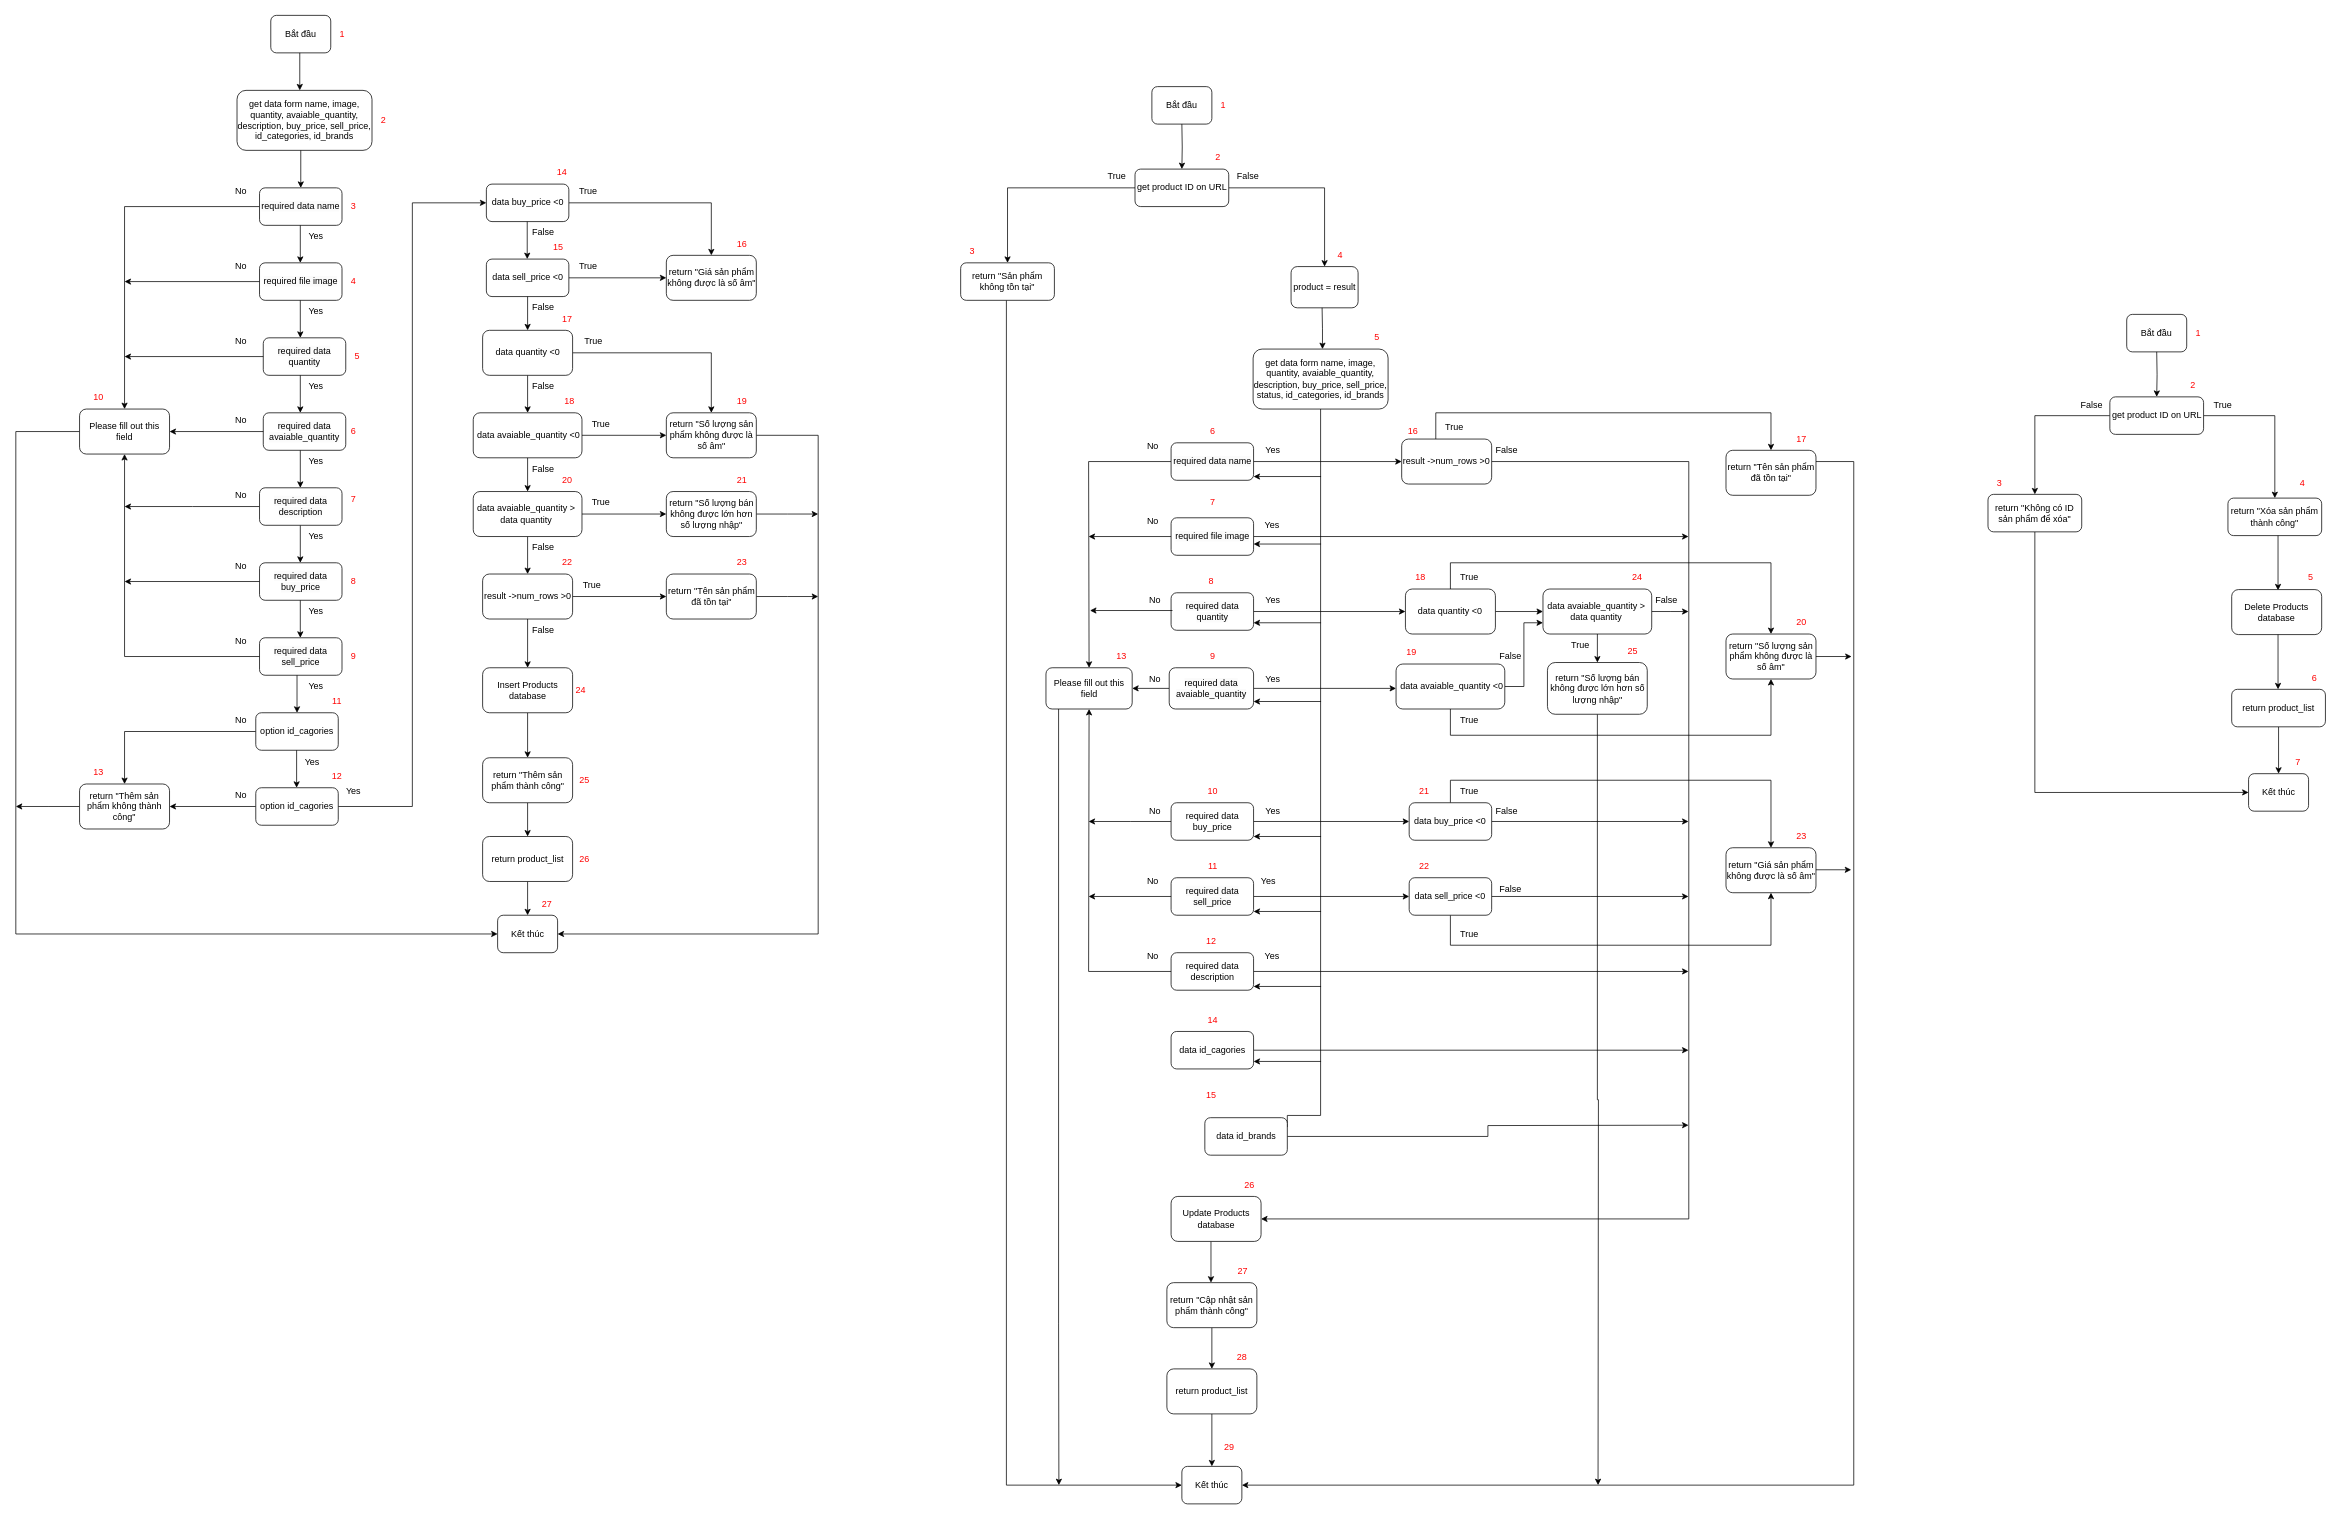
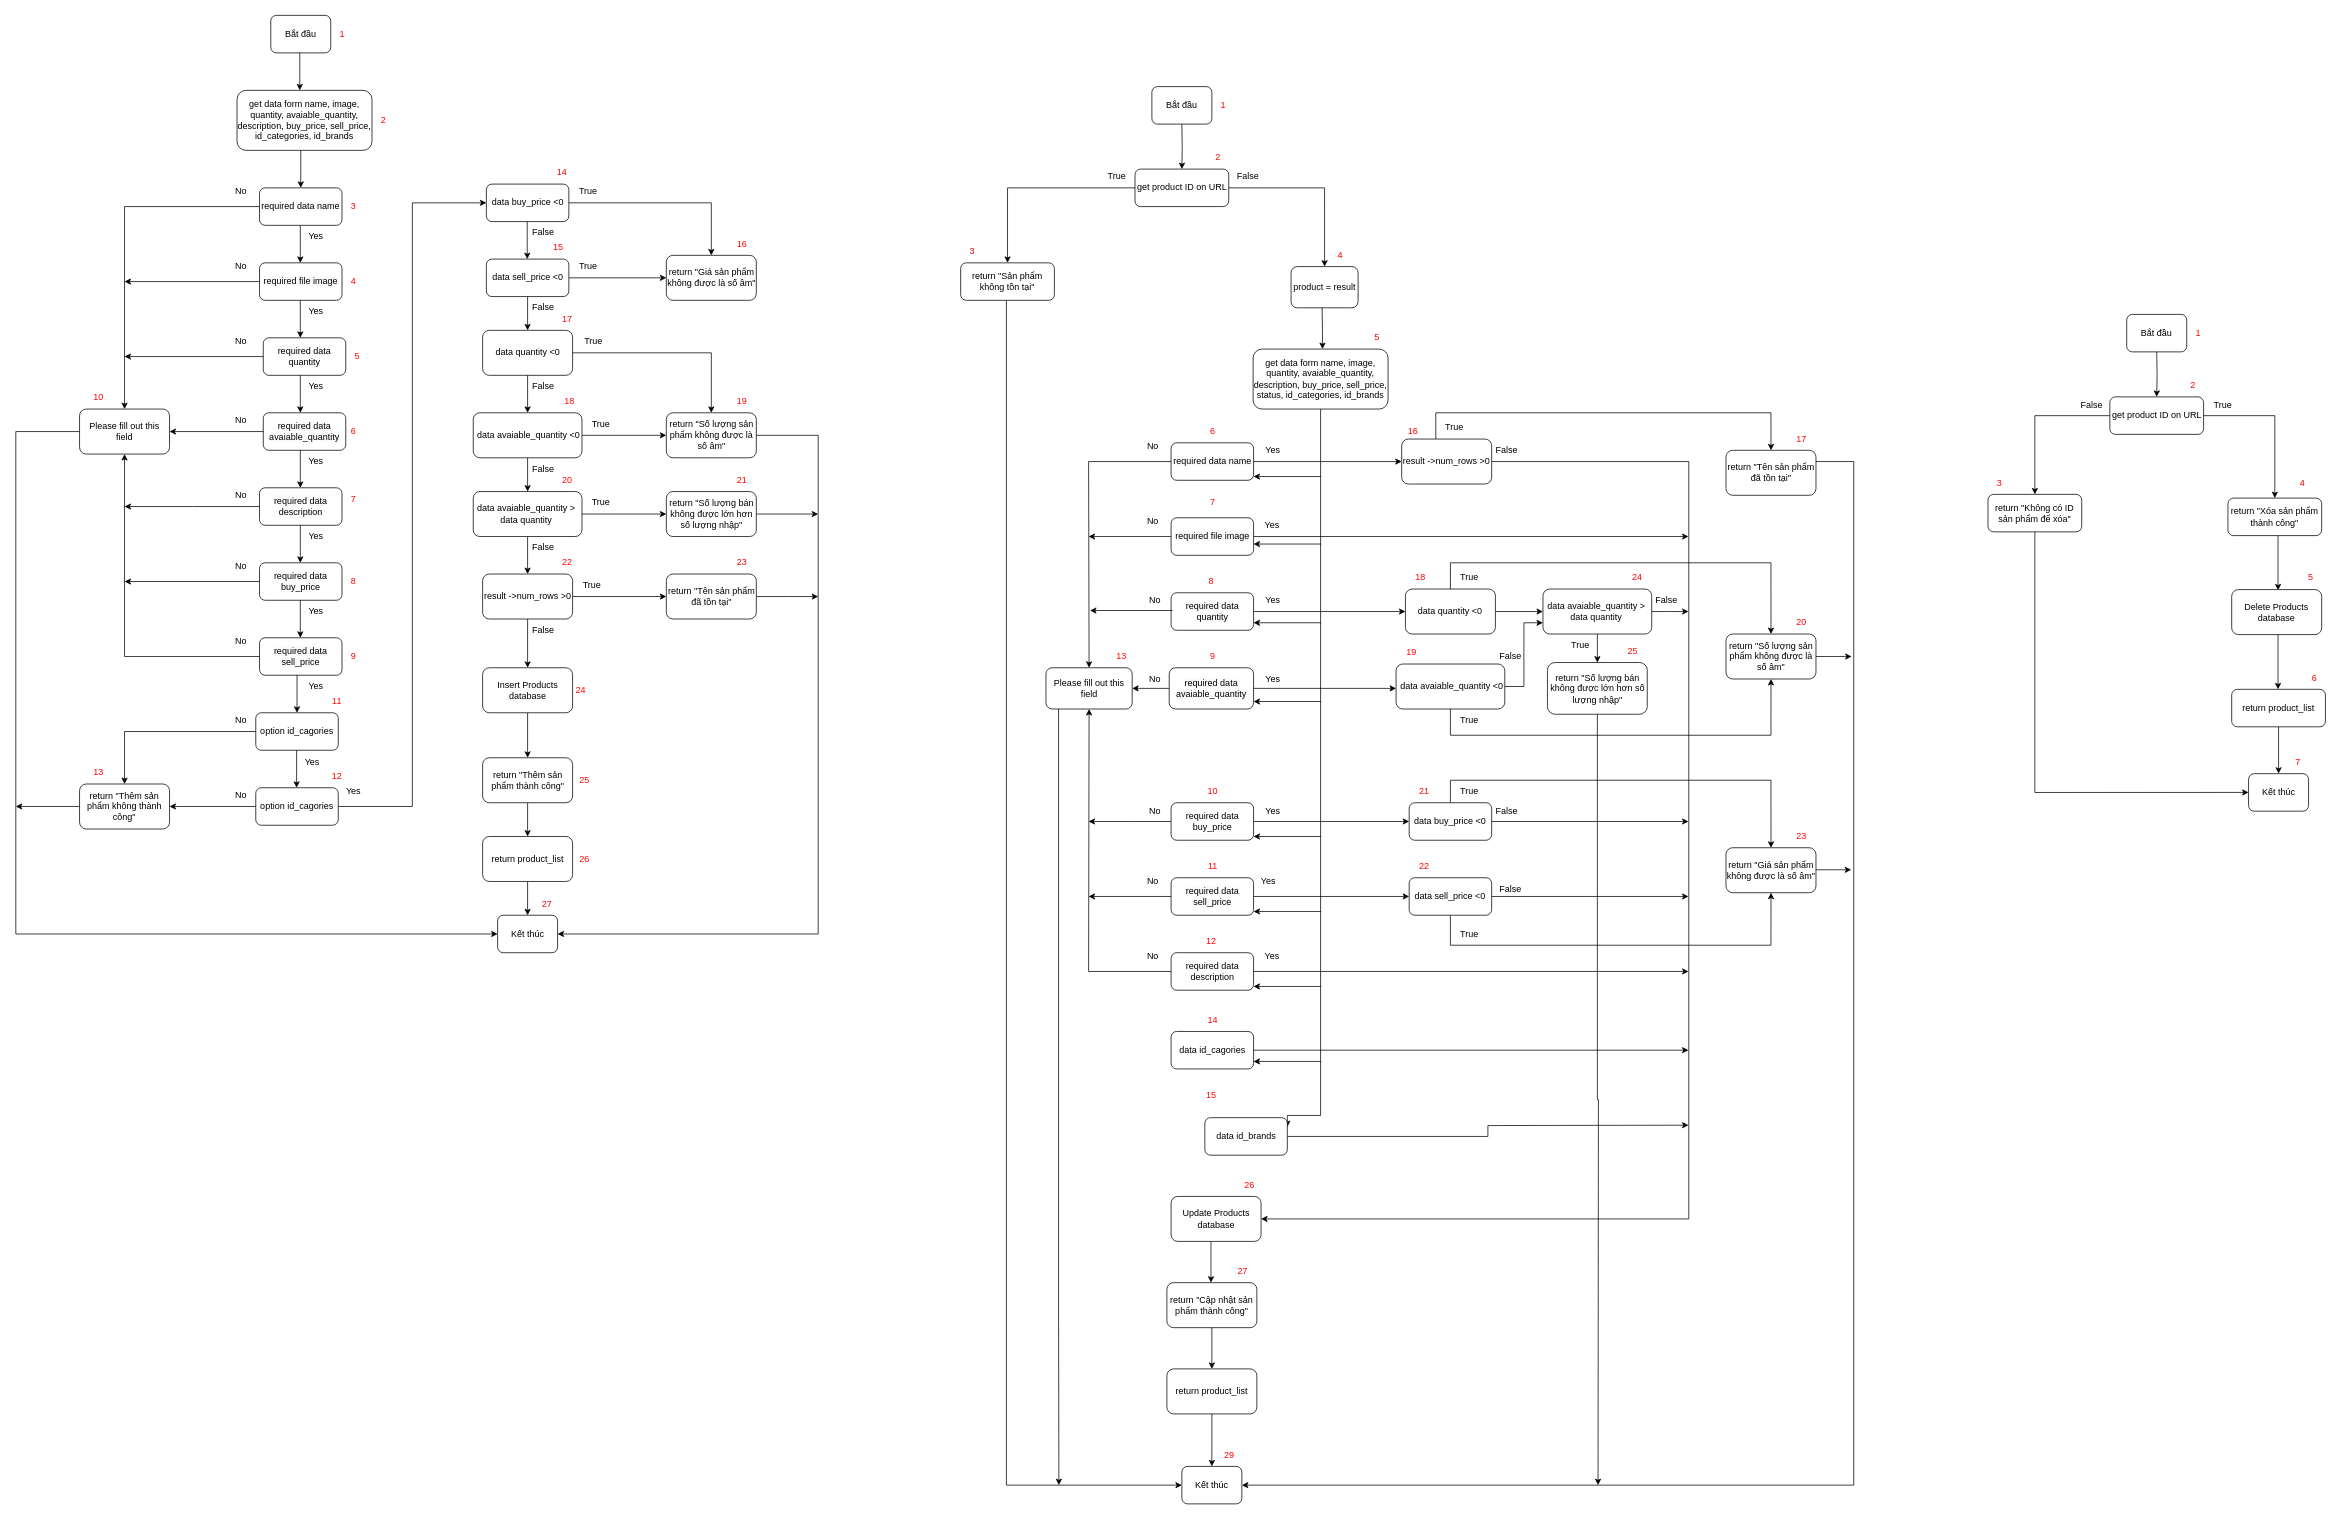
(1287, 1122) -> (1287, 1120)
(1242, 1358) -> none
(1229, 1448) -> (1229, 1455)
